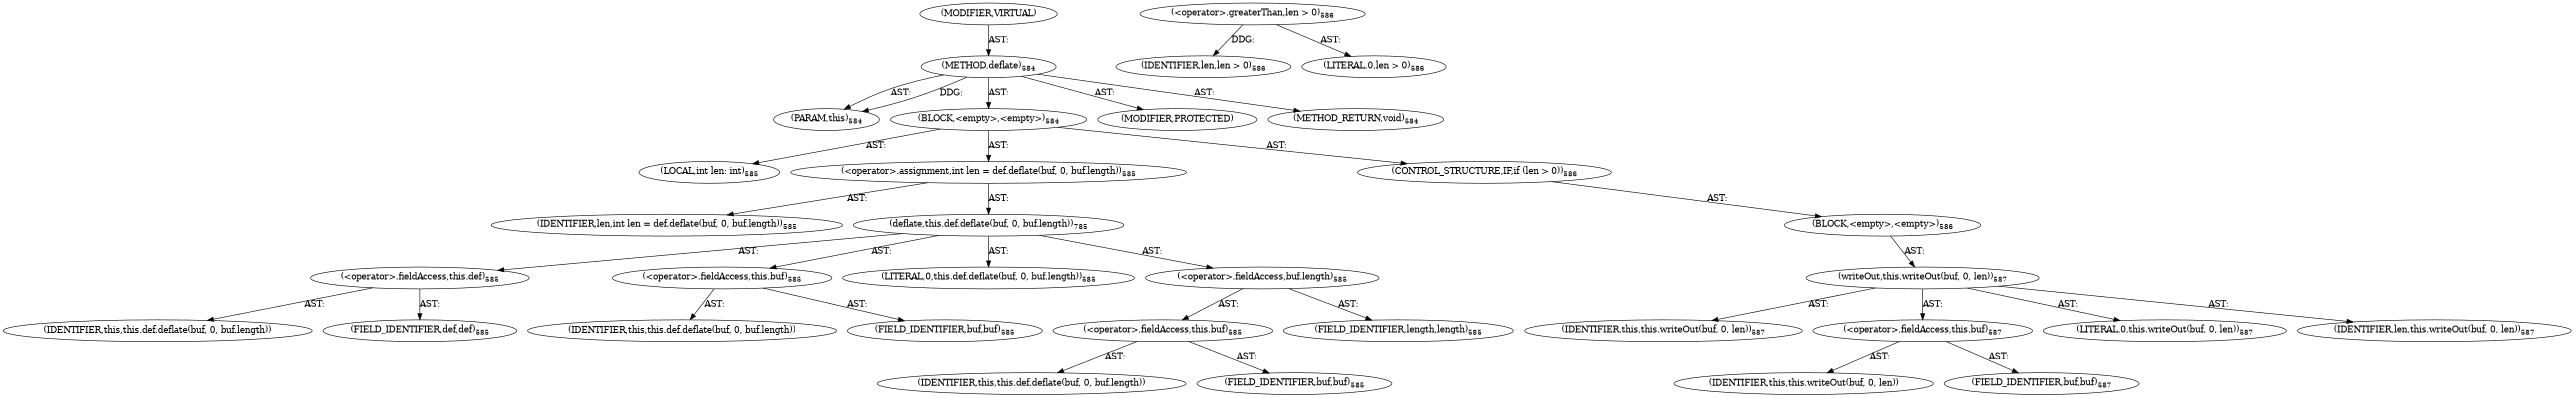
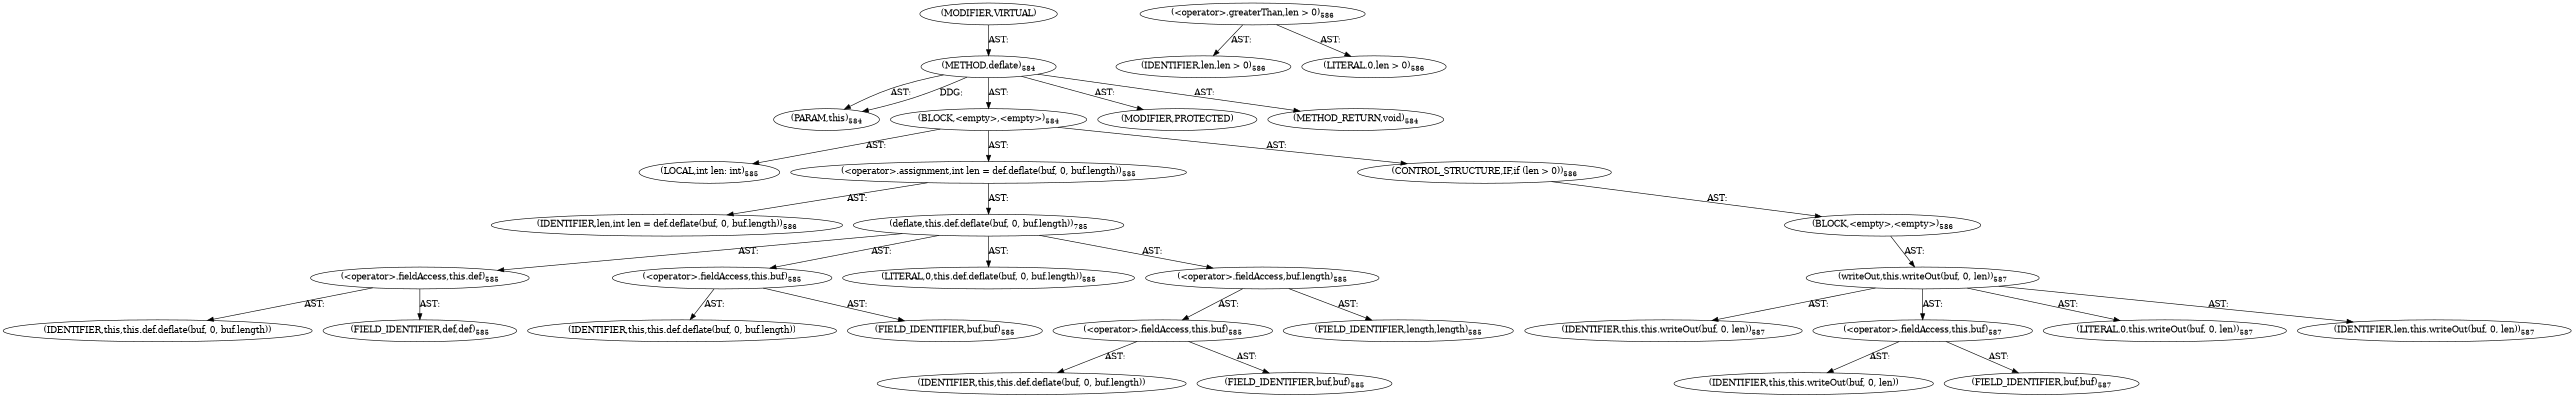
(1244, 40) -> (1243, 40)
(790, 224) -> (790, 224)
